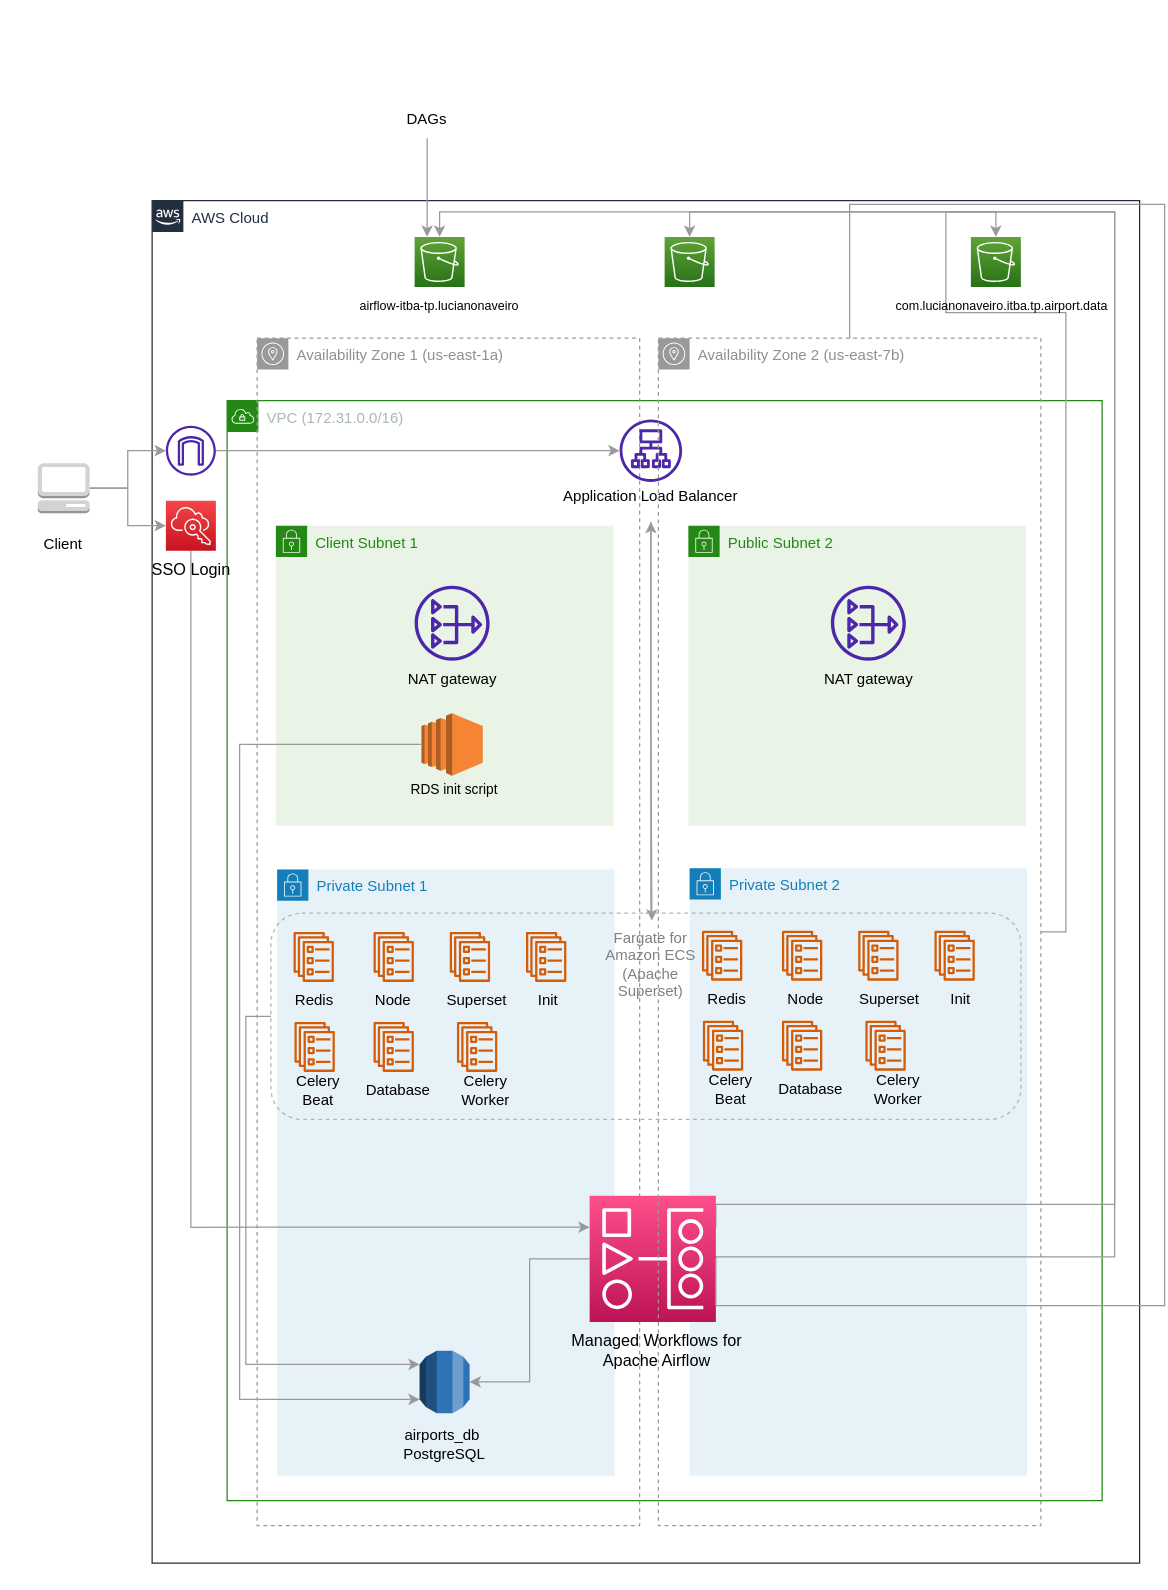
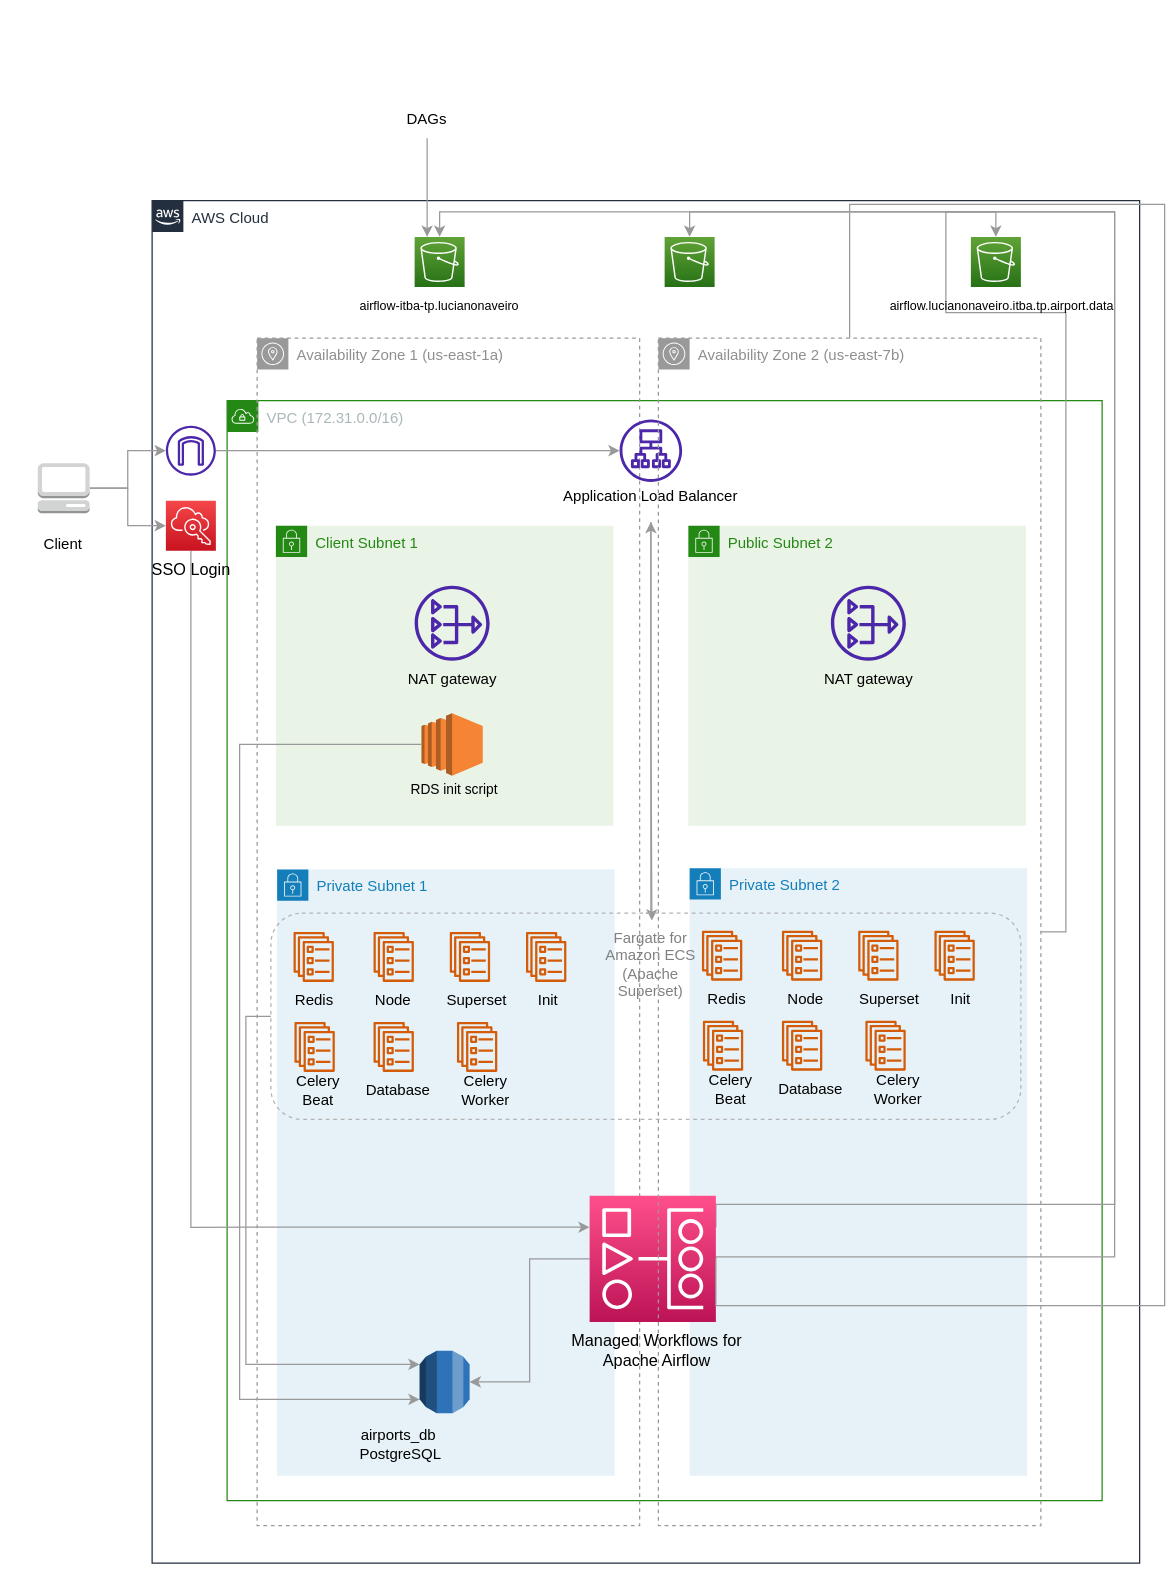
(1002, 306) -> (1002, 306)
(444, 1444) -> (401, 1444)
